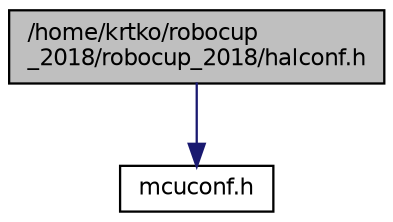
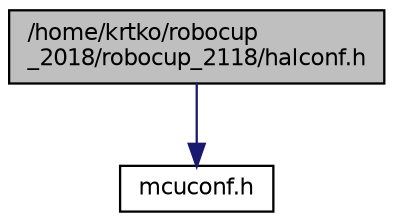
(197, 47) -> (197, 47)
